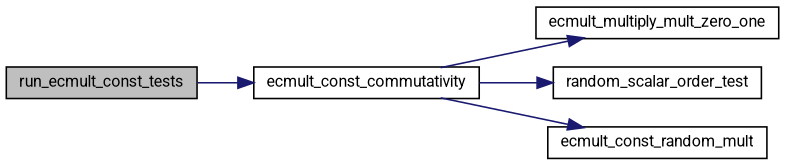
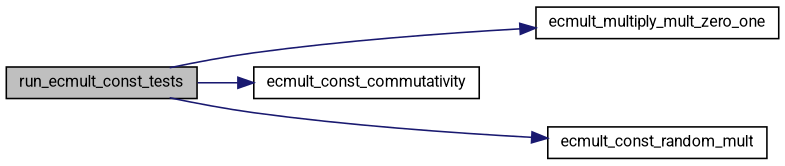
(504, 54) -> (344, 42)
(657, 83) -> none
(504, 111) -> (350, 124)
